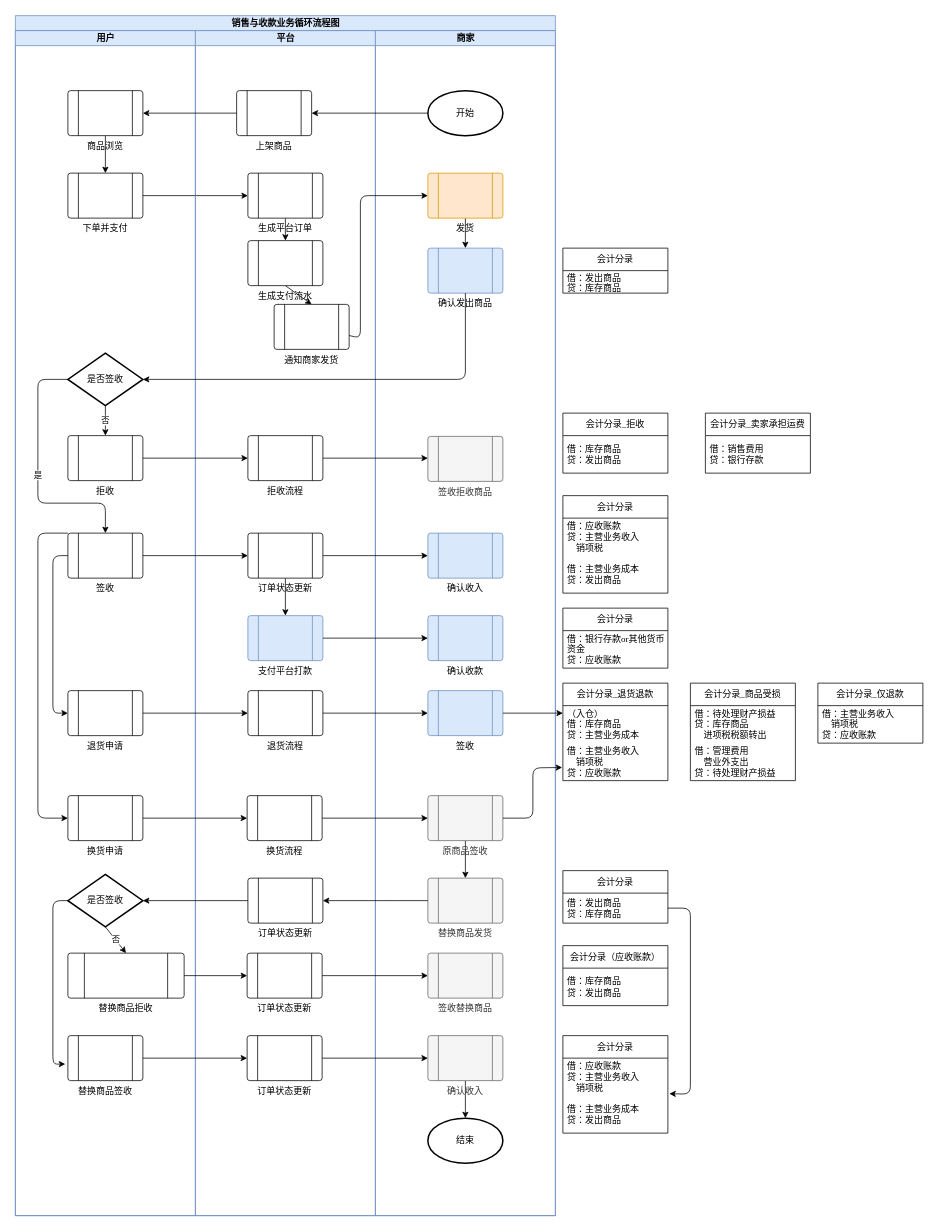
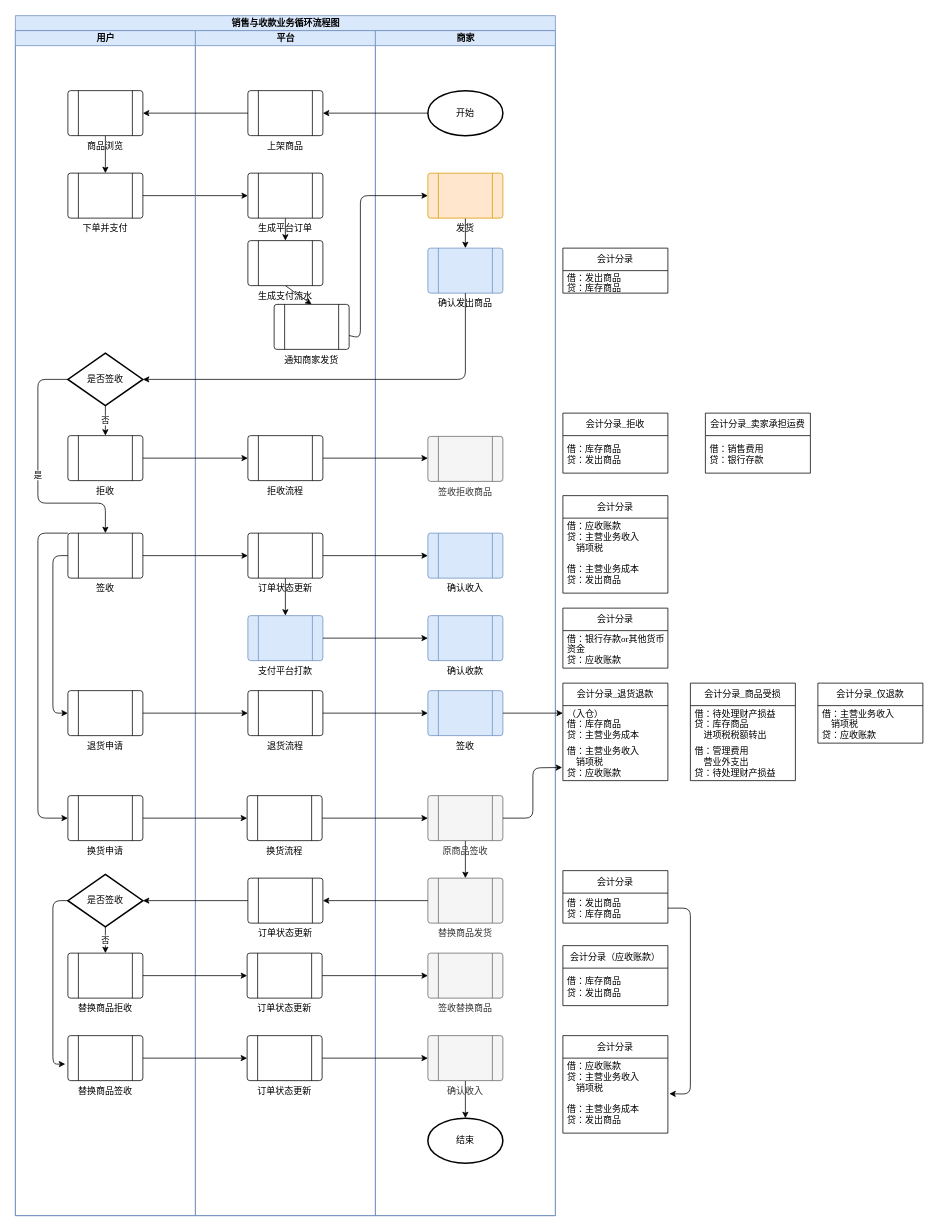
(274, 113) -> (285, 113)
(126, 975) -> (105, 975)
